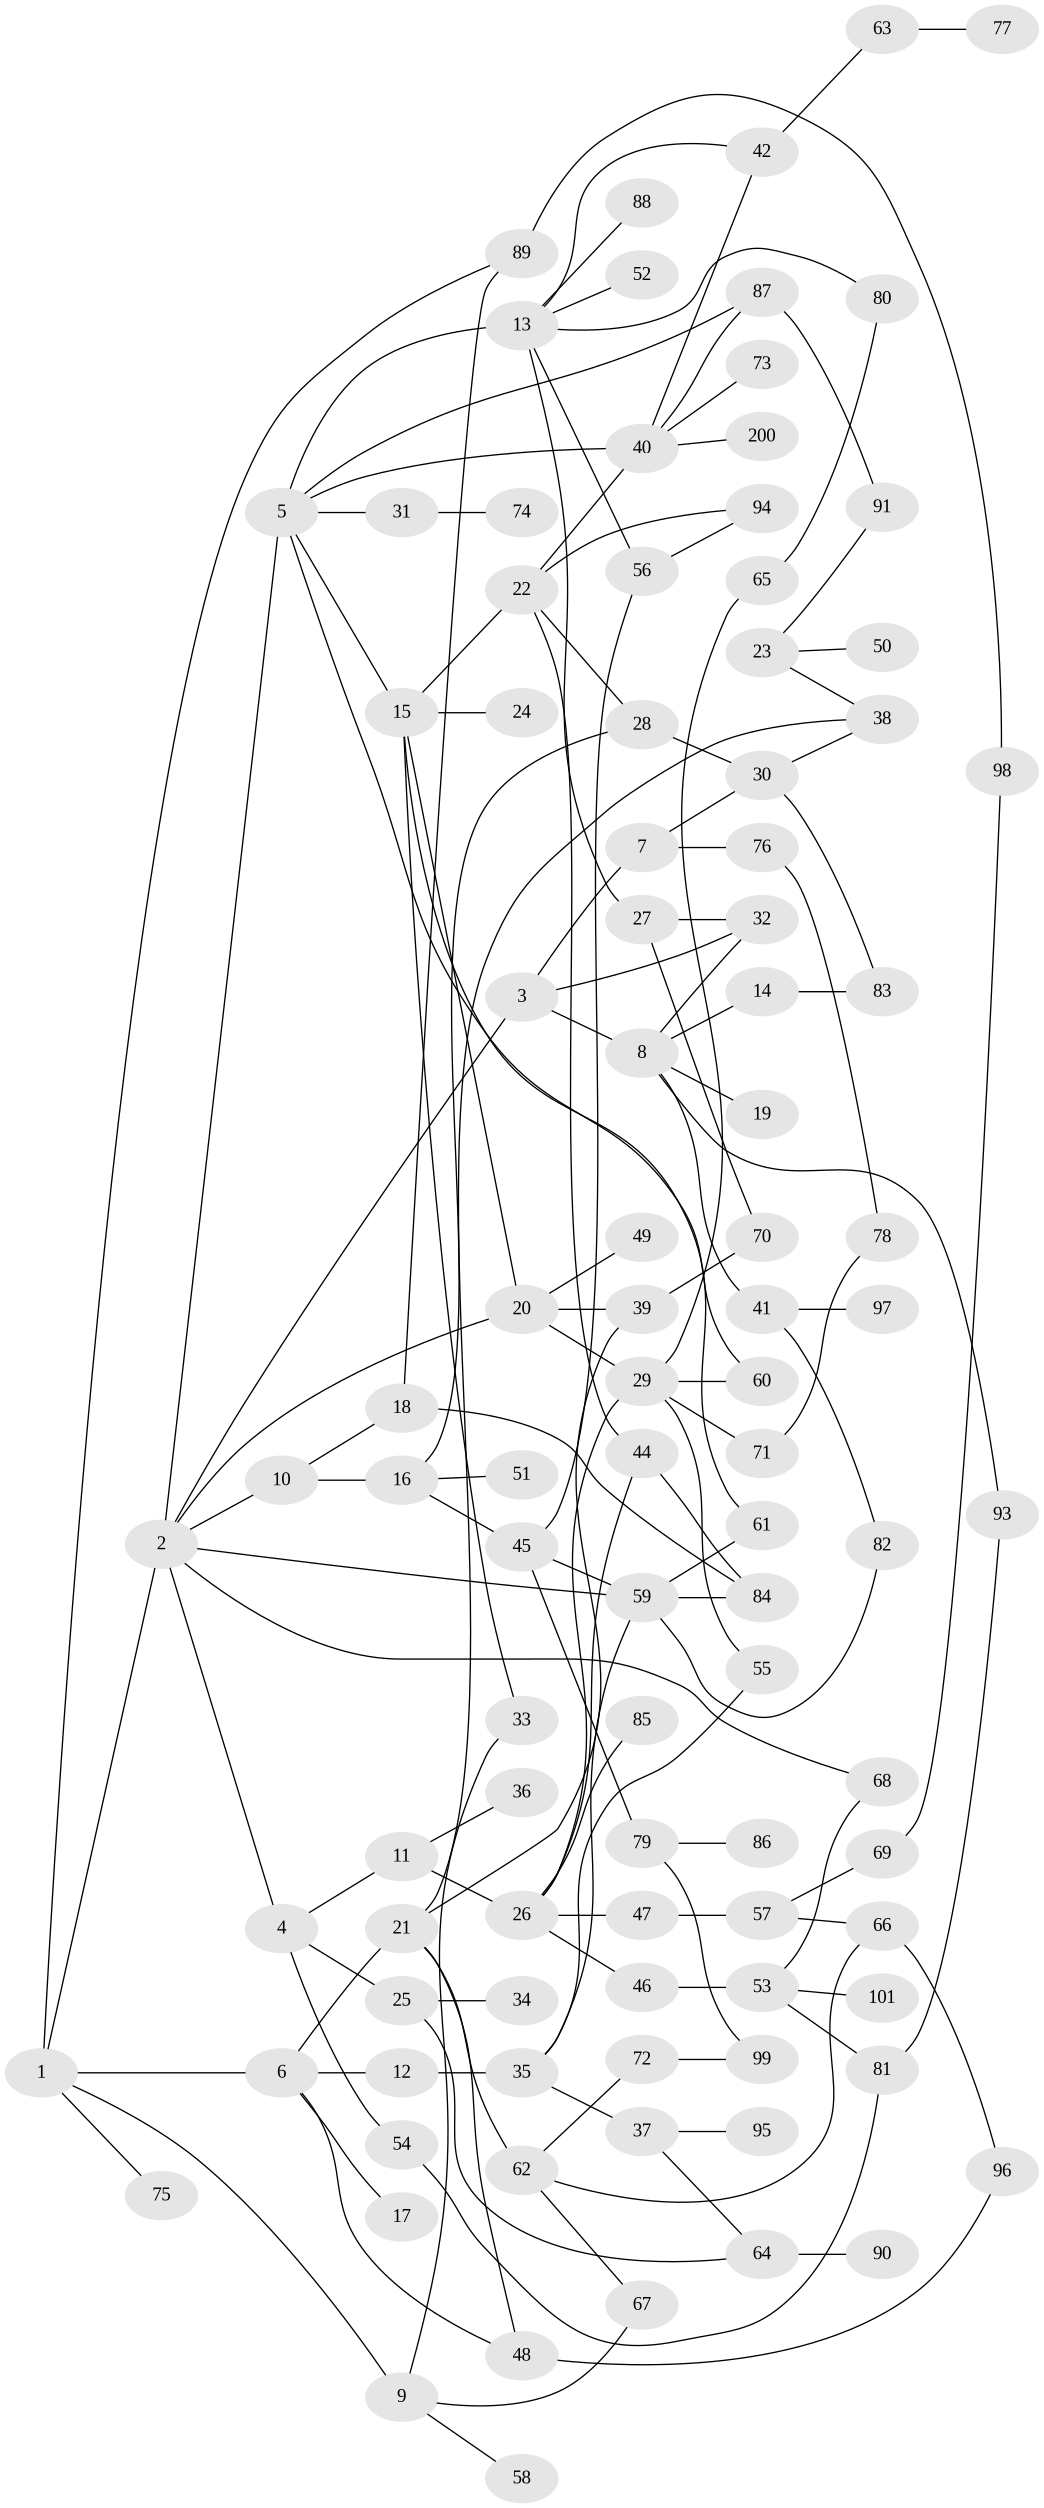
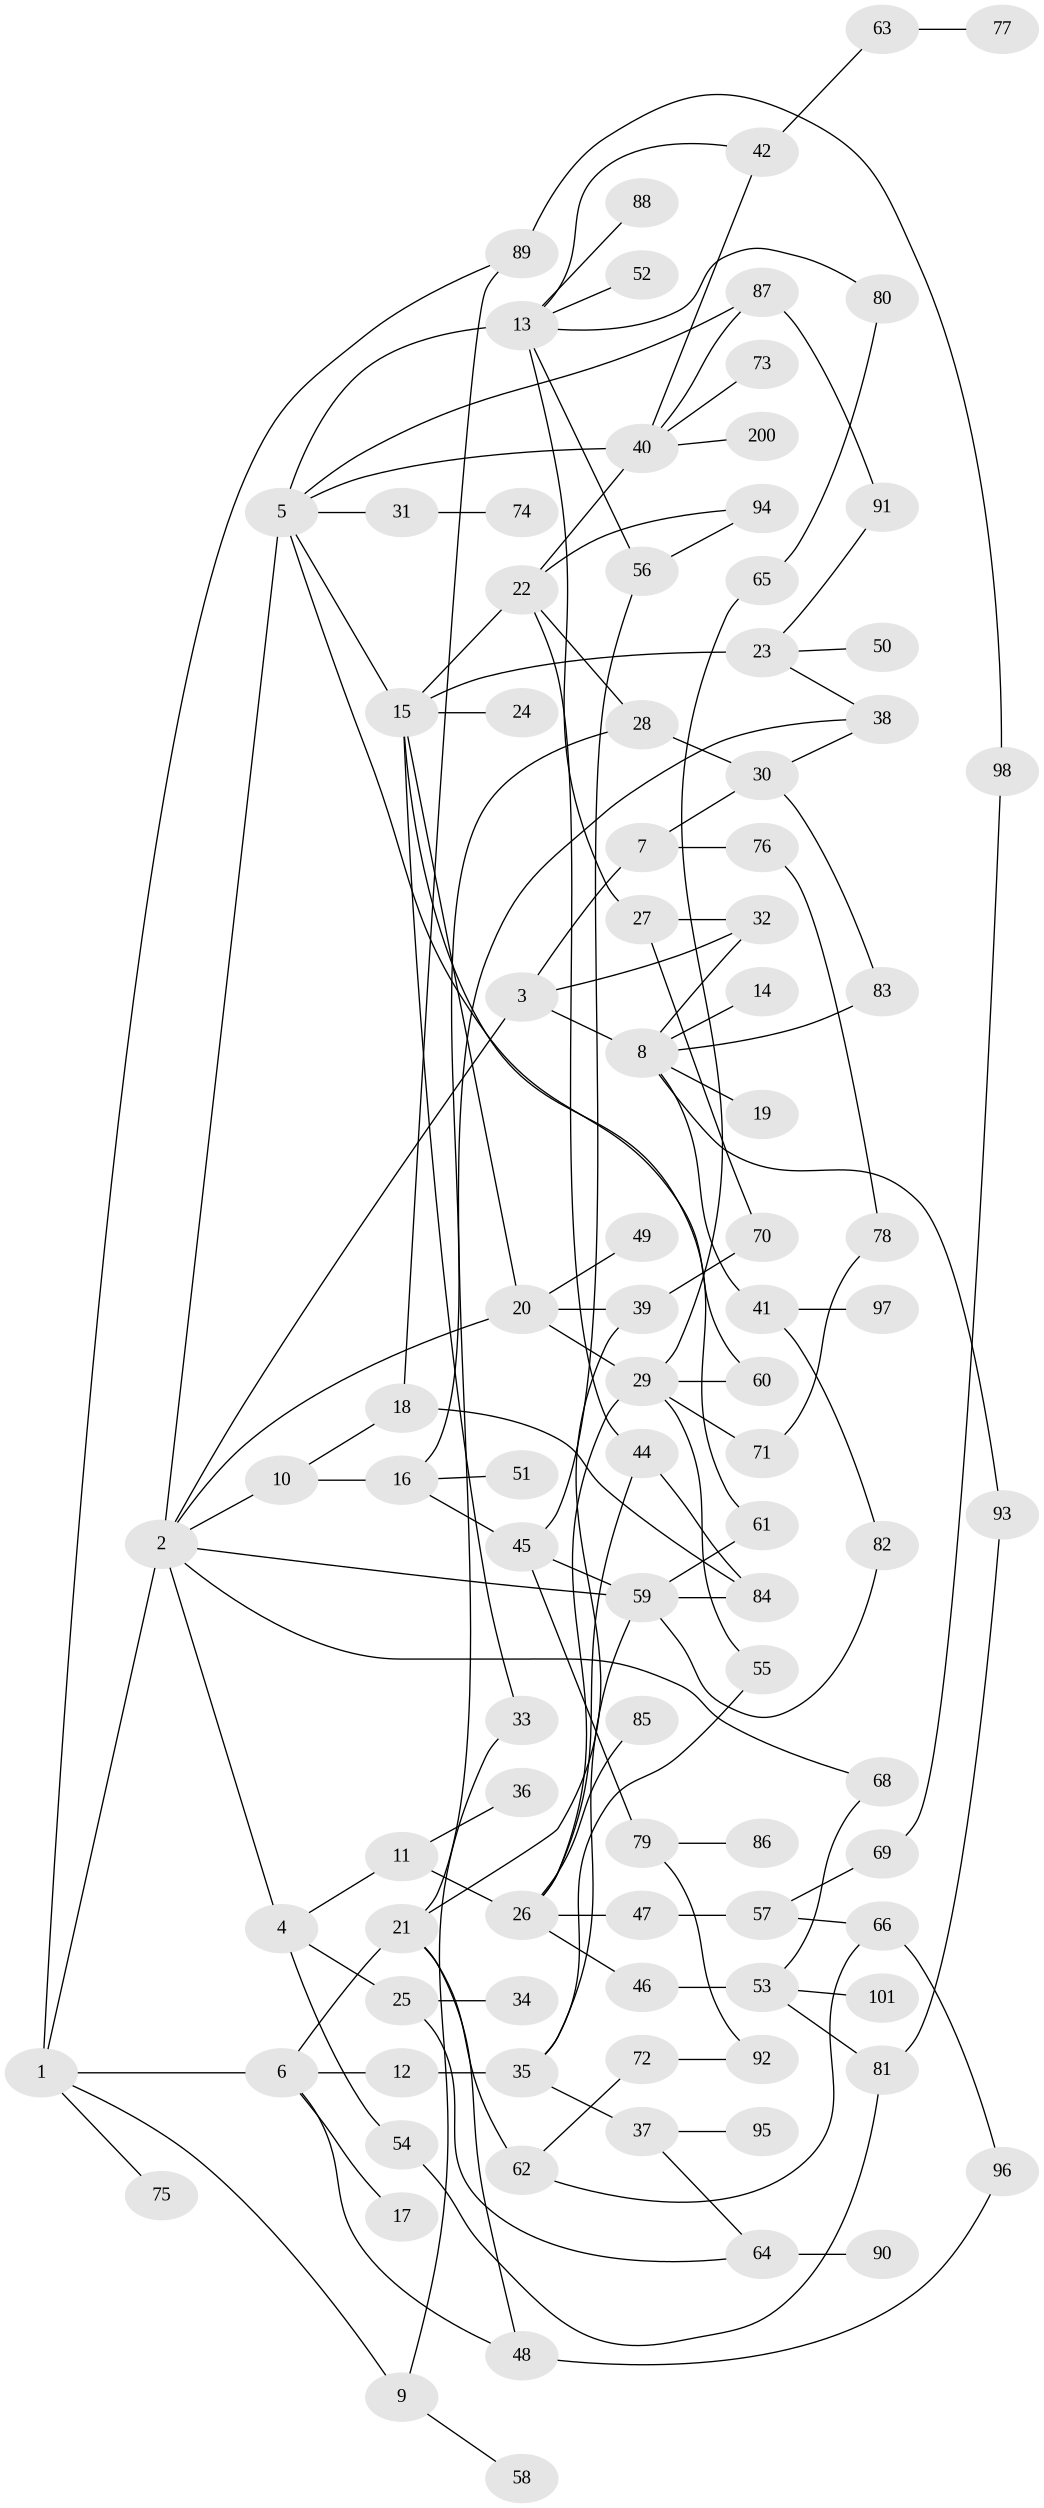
none -> (598, 658)
(822, 992) -> (768, 1036)
(762, 2059) -> (762, 2059)
(642, 2305) -> none
